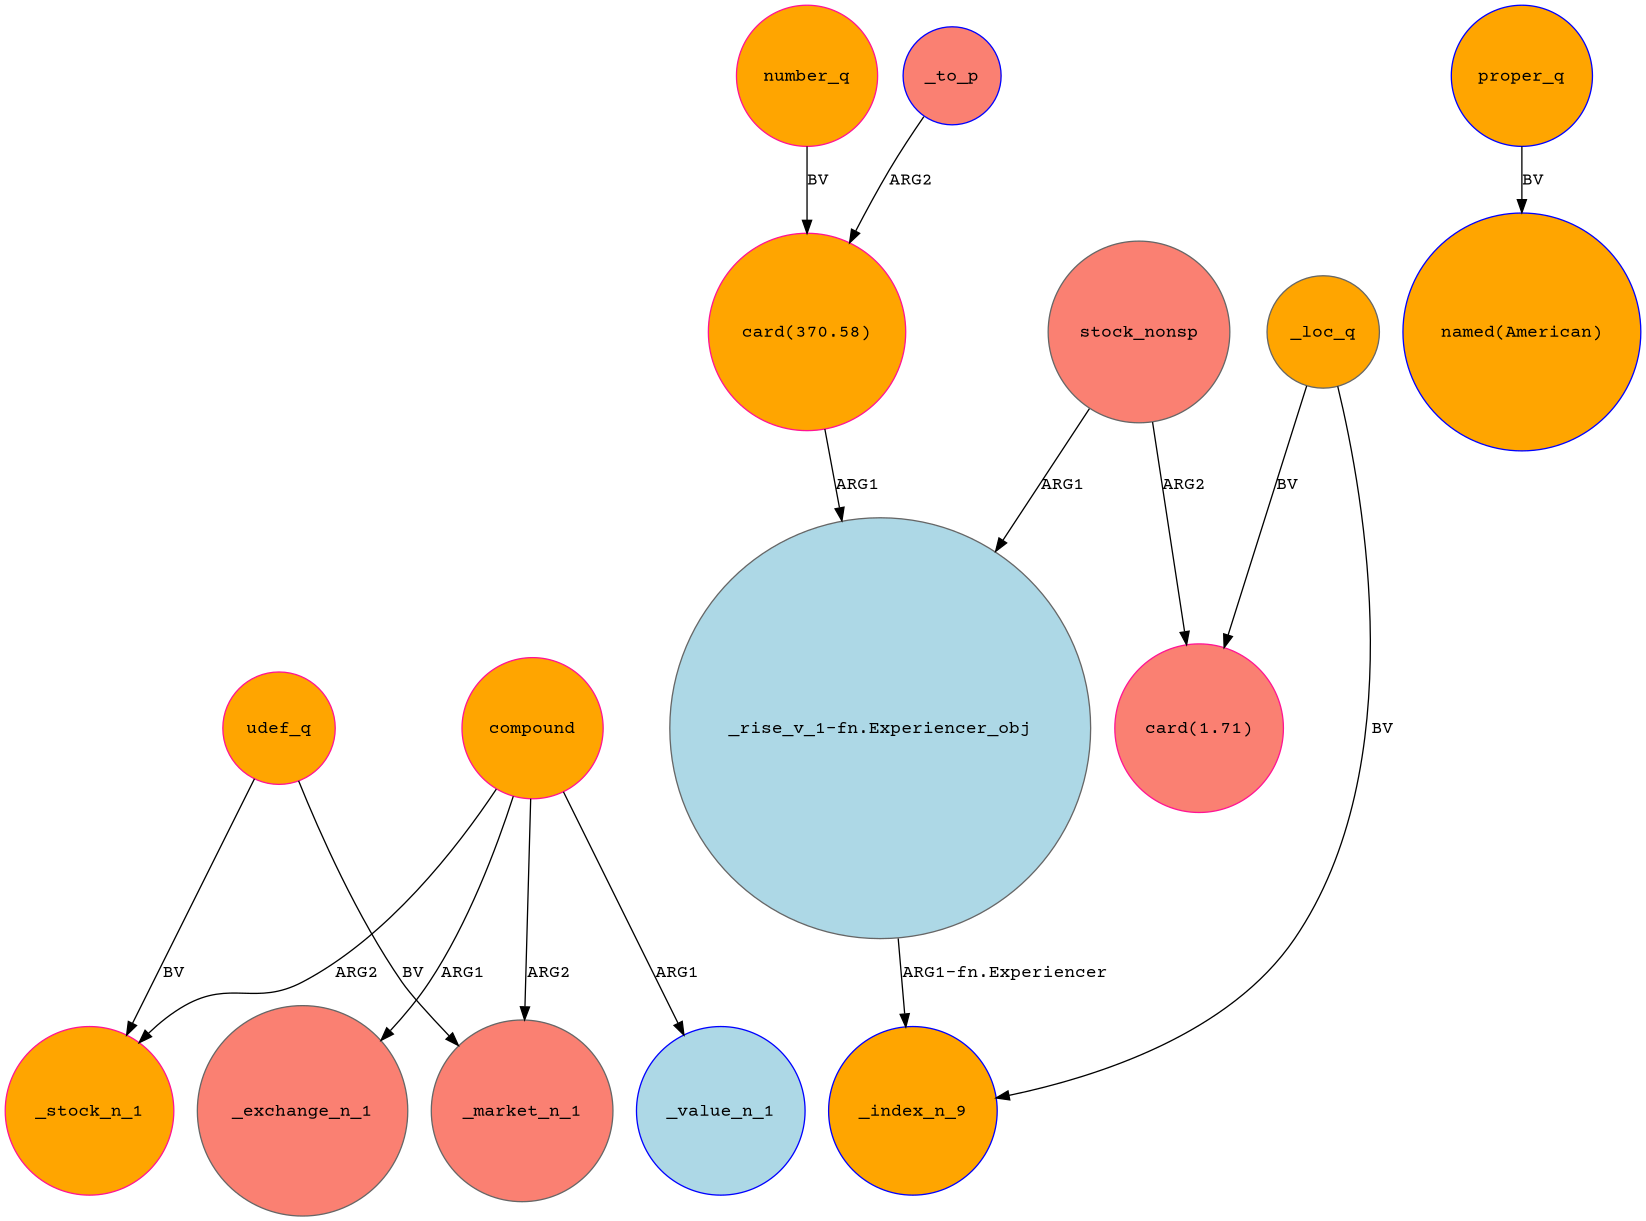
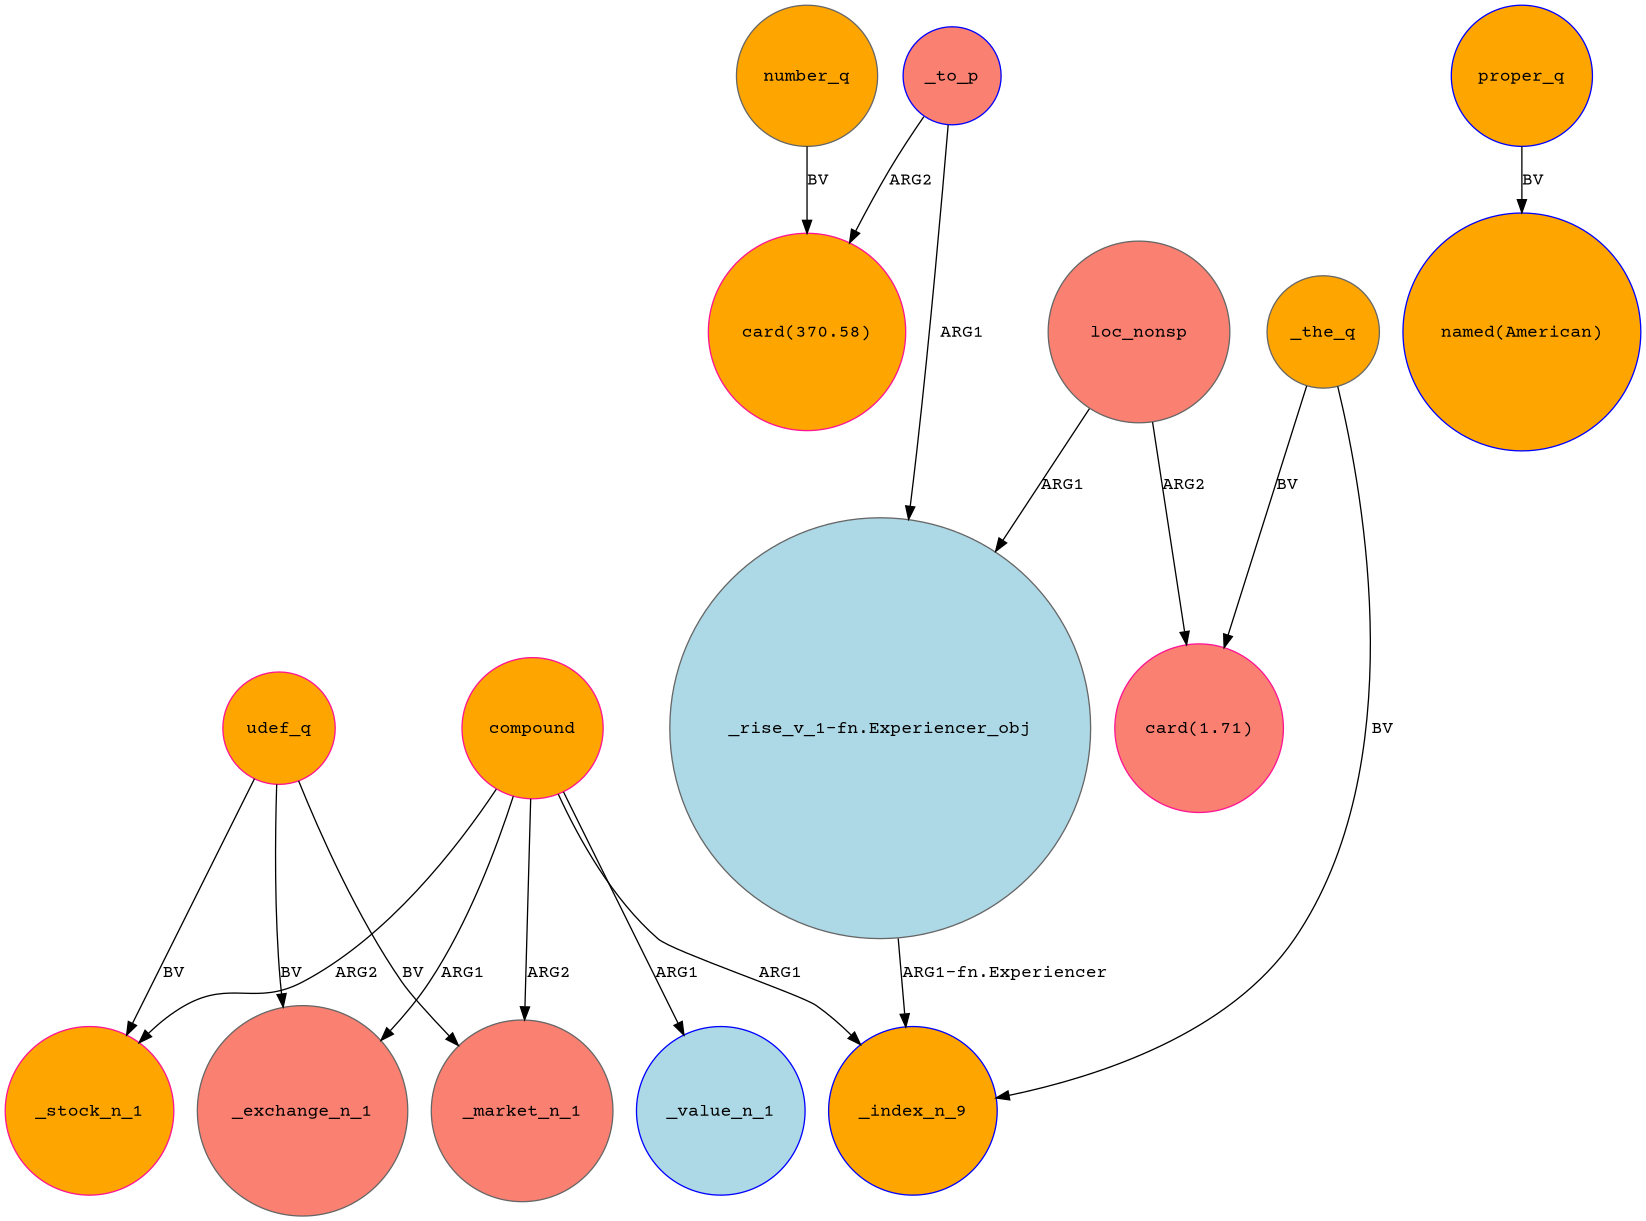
(807, 76) -> (807, 76)
(1139, 332) -> (1139, 332)
(1323, 332) -> (1323, 332)
(832, 468) -> (931, 316)
none -> (276, 889)
none -> (676, 948)
